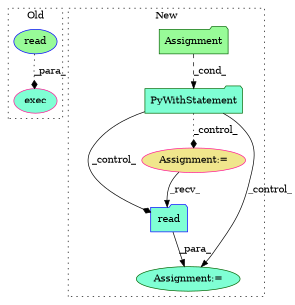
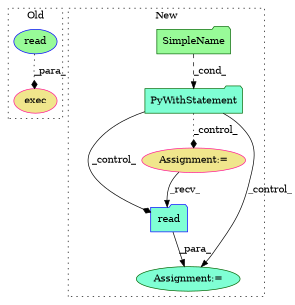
(194, 42) -> (194, 42)
(35, 101) -> (35, 101)
